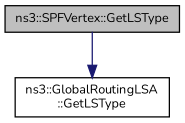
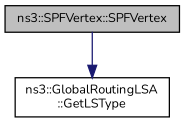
(92, 19) -> (92, 19)
